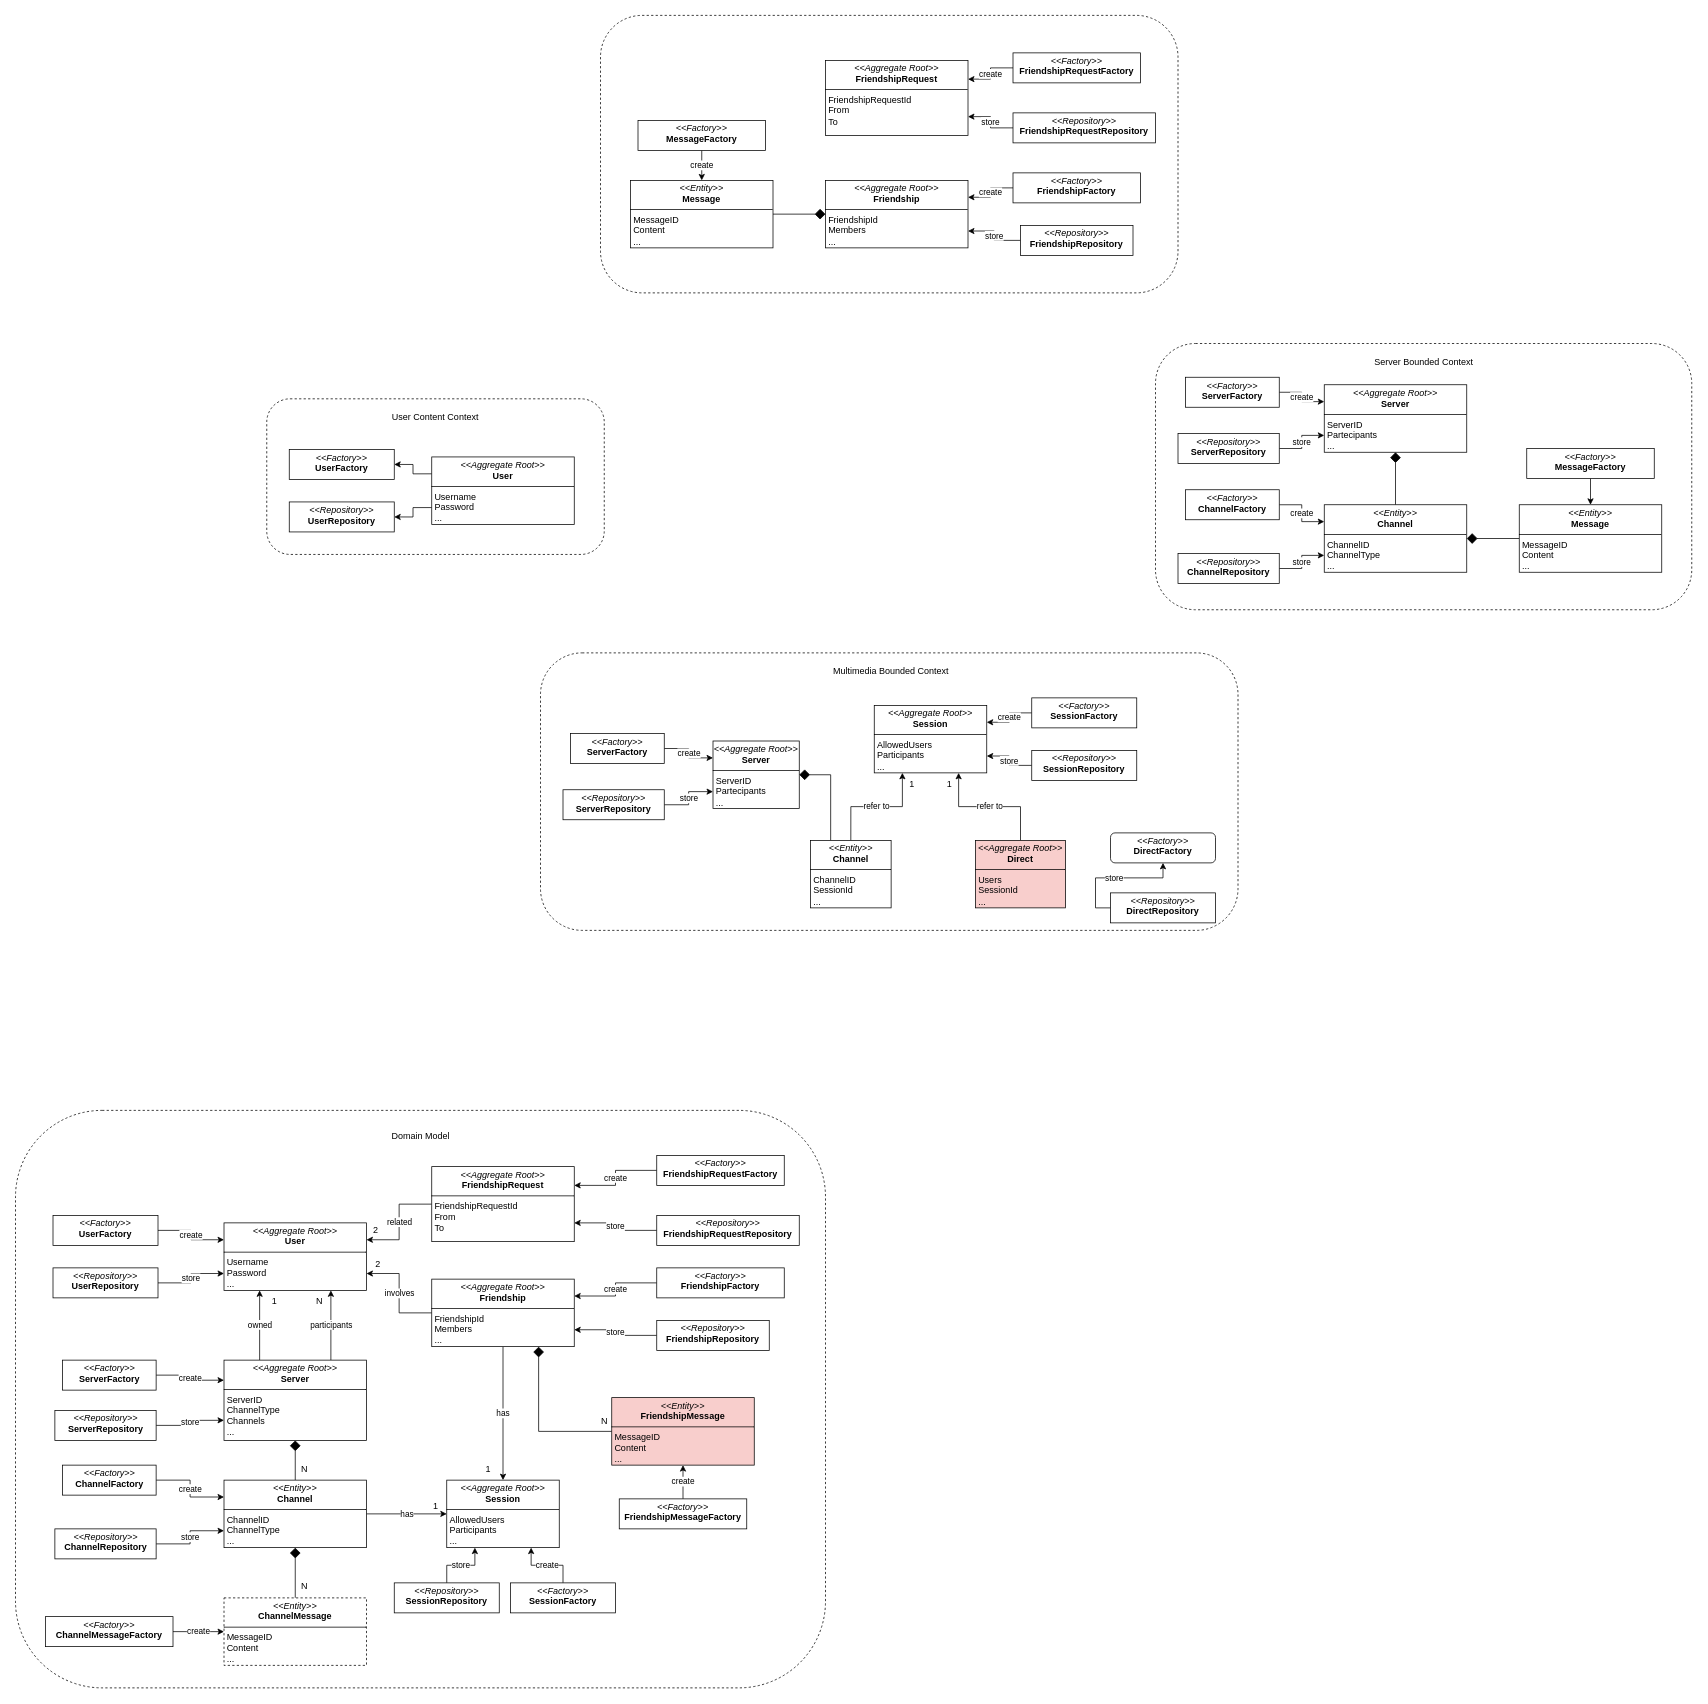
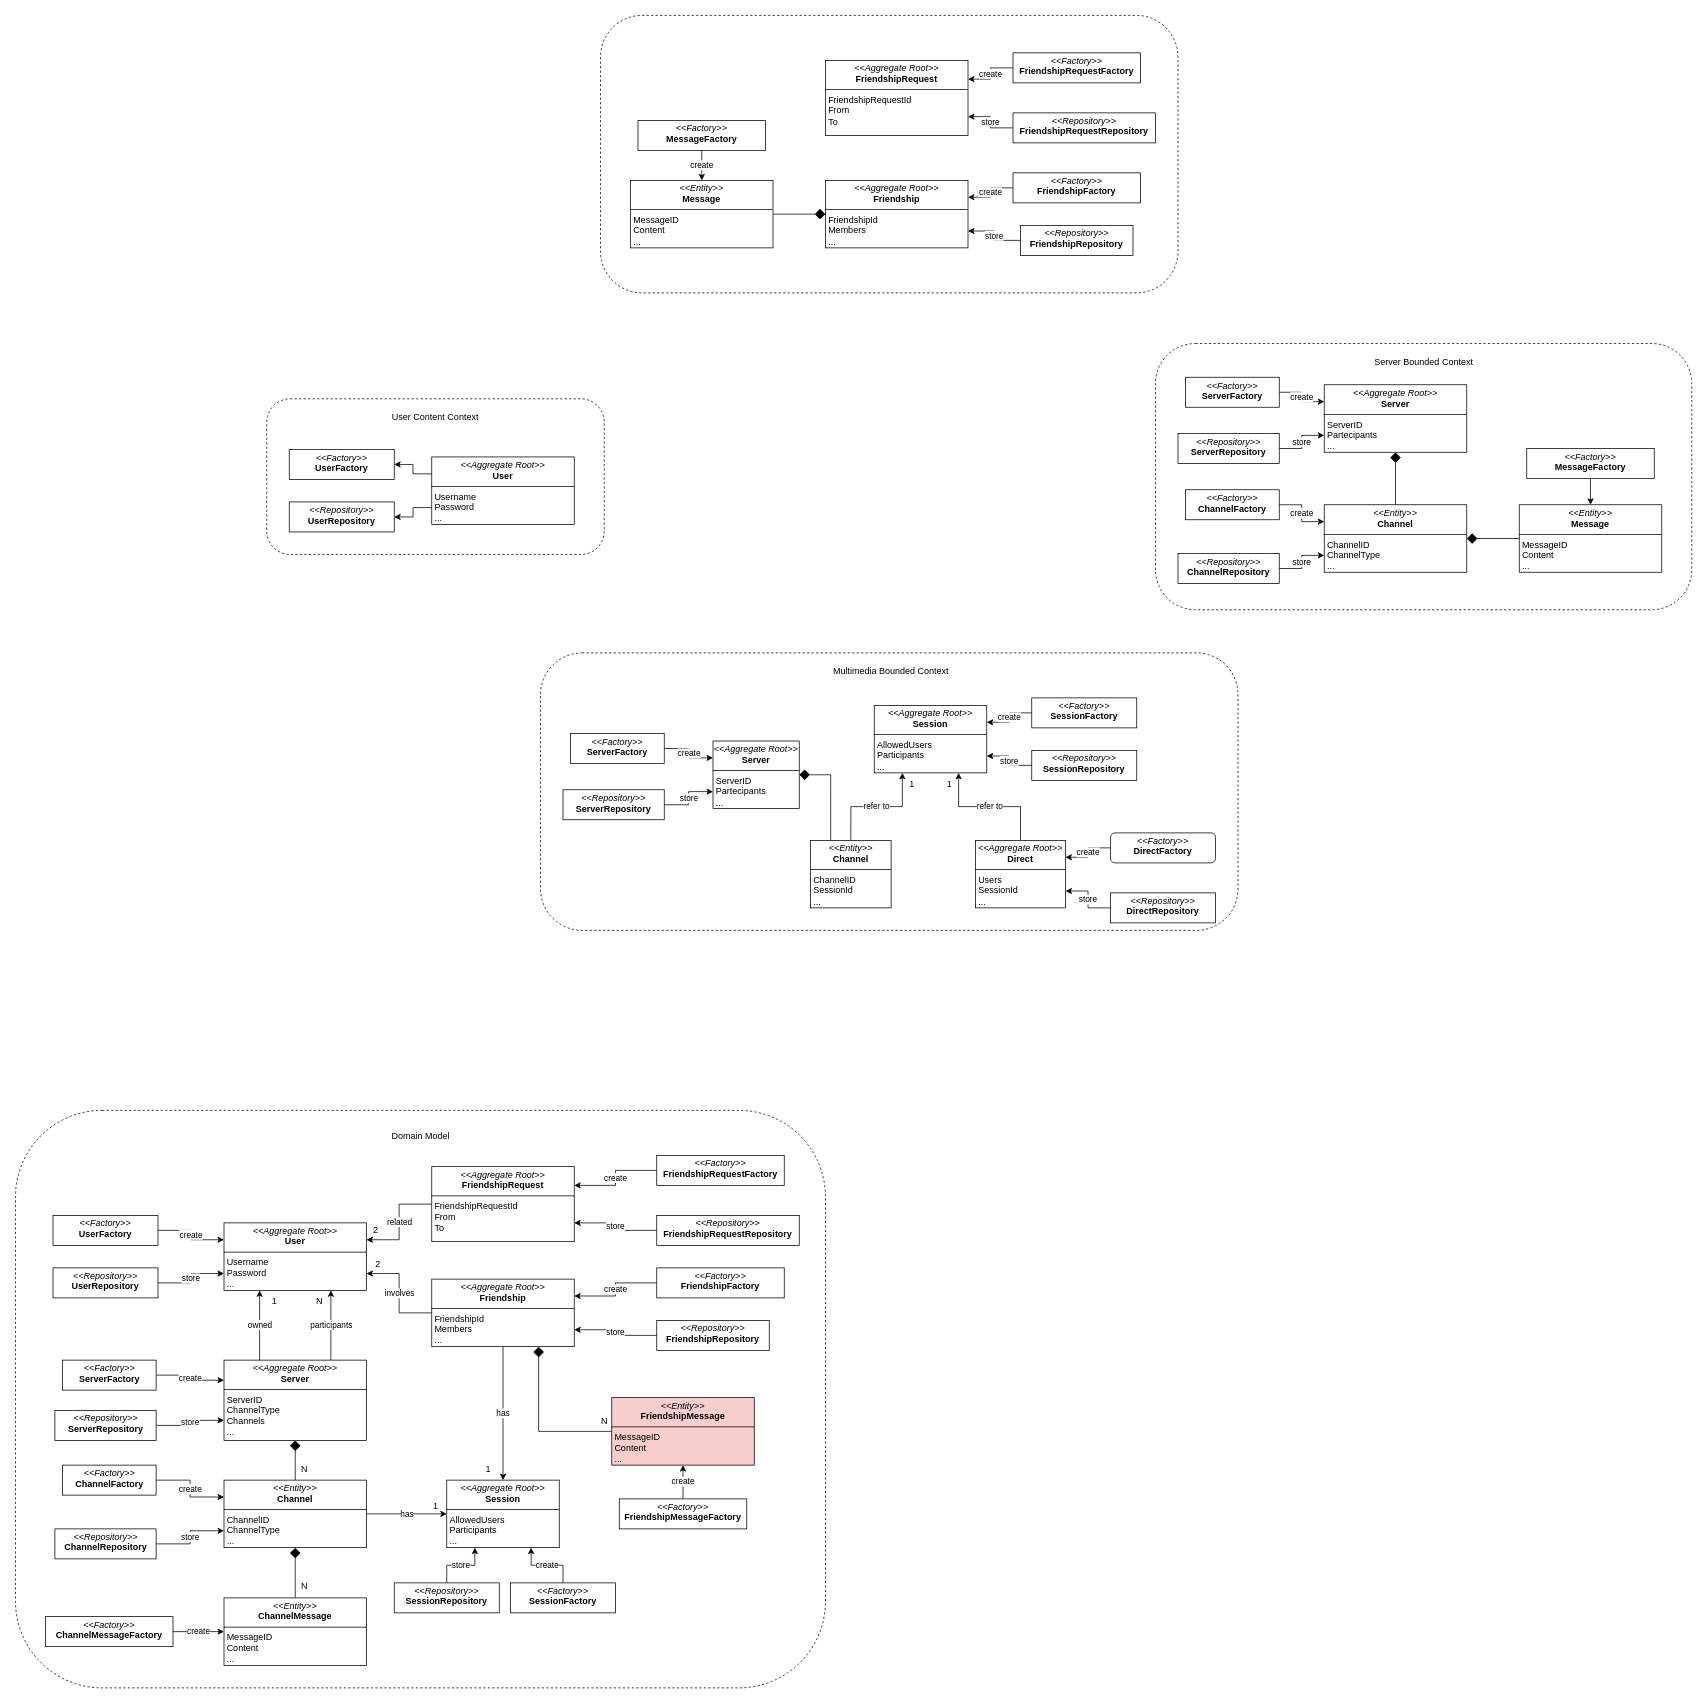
none -> (1090, 848)
(1020, 874) -> (1020, 874)
(1095, 880) -> (1088, 903)
(295, 1632) -> (295, 1632)
